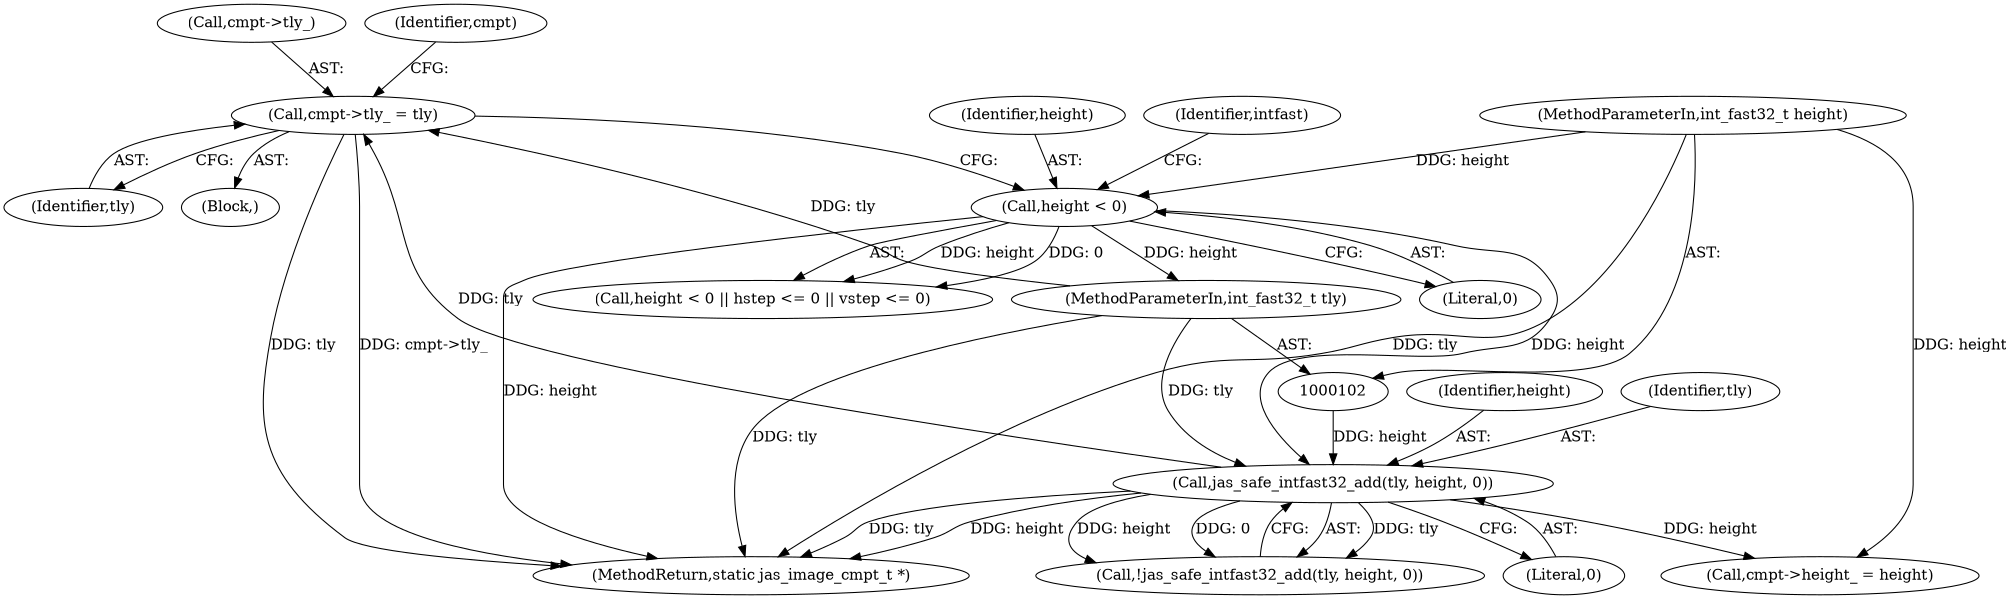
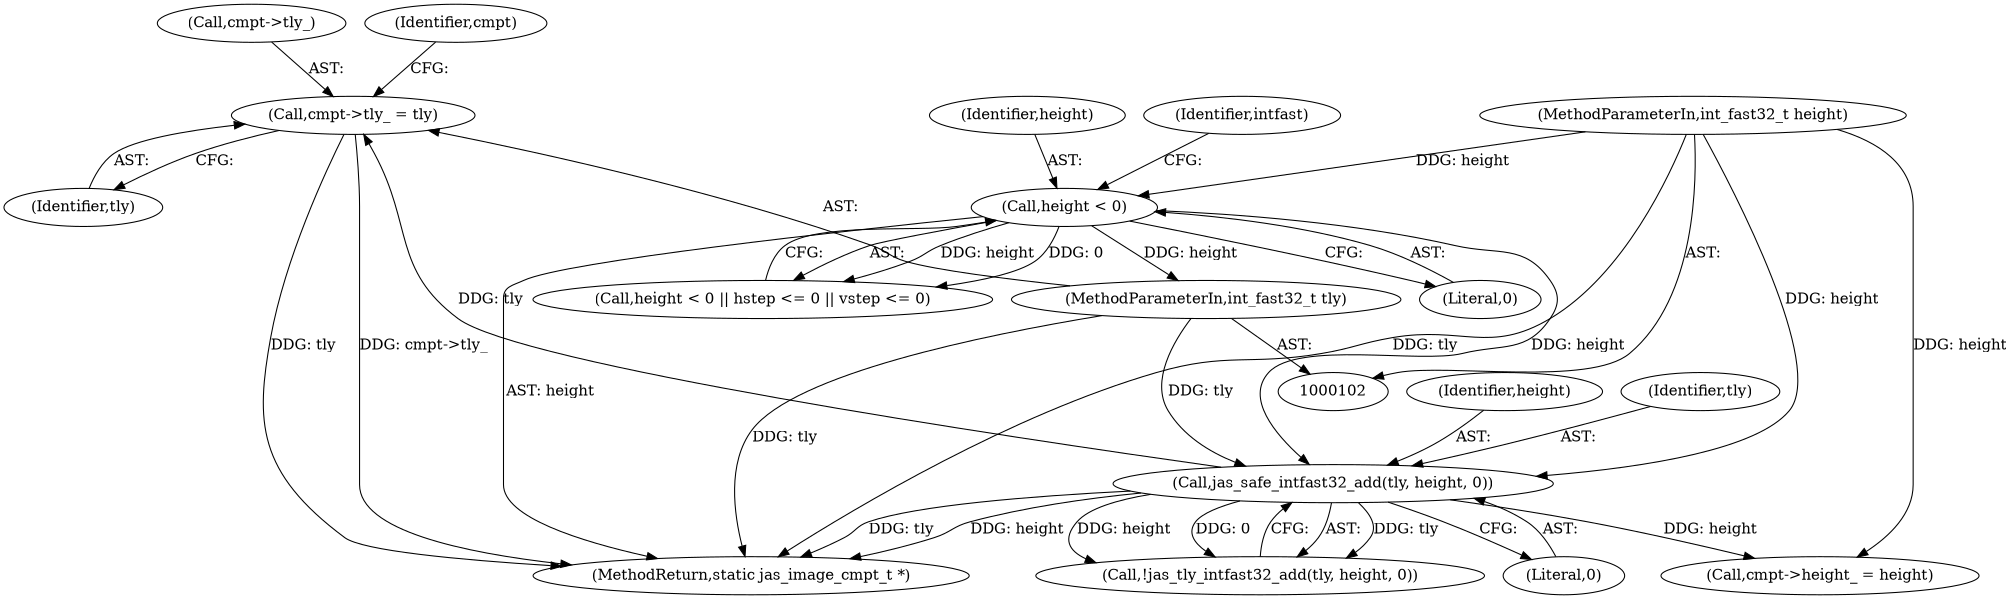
(747, 131) -> (864, 230)
(230, 207) -> none
(843, 207) -> (843, 207)
(551, 392) -> (551, 392)
(1333, 432) -> (1797, 391)
(1260, 576) -> (1260, 576)
